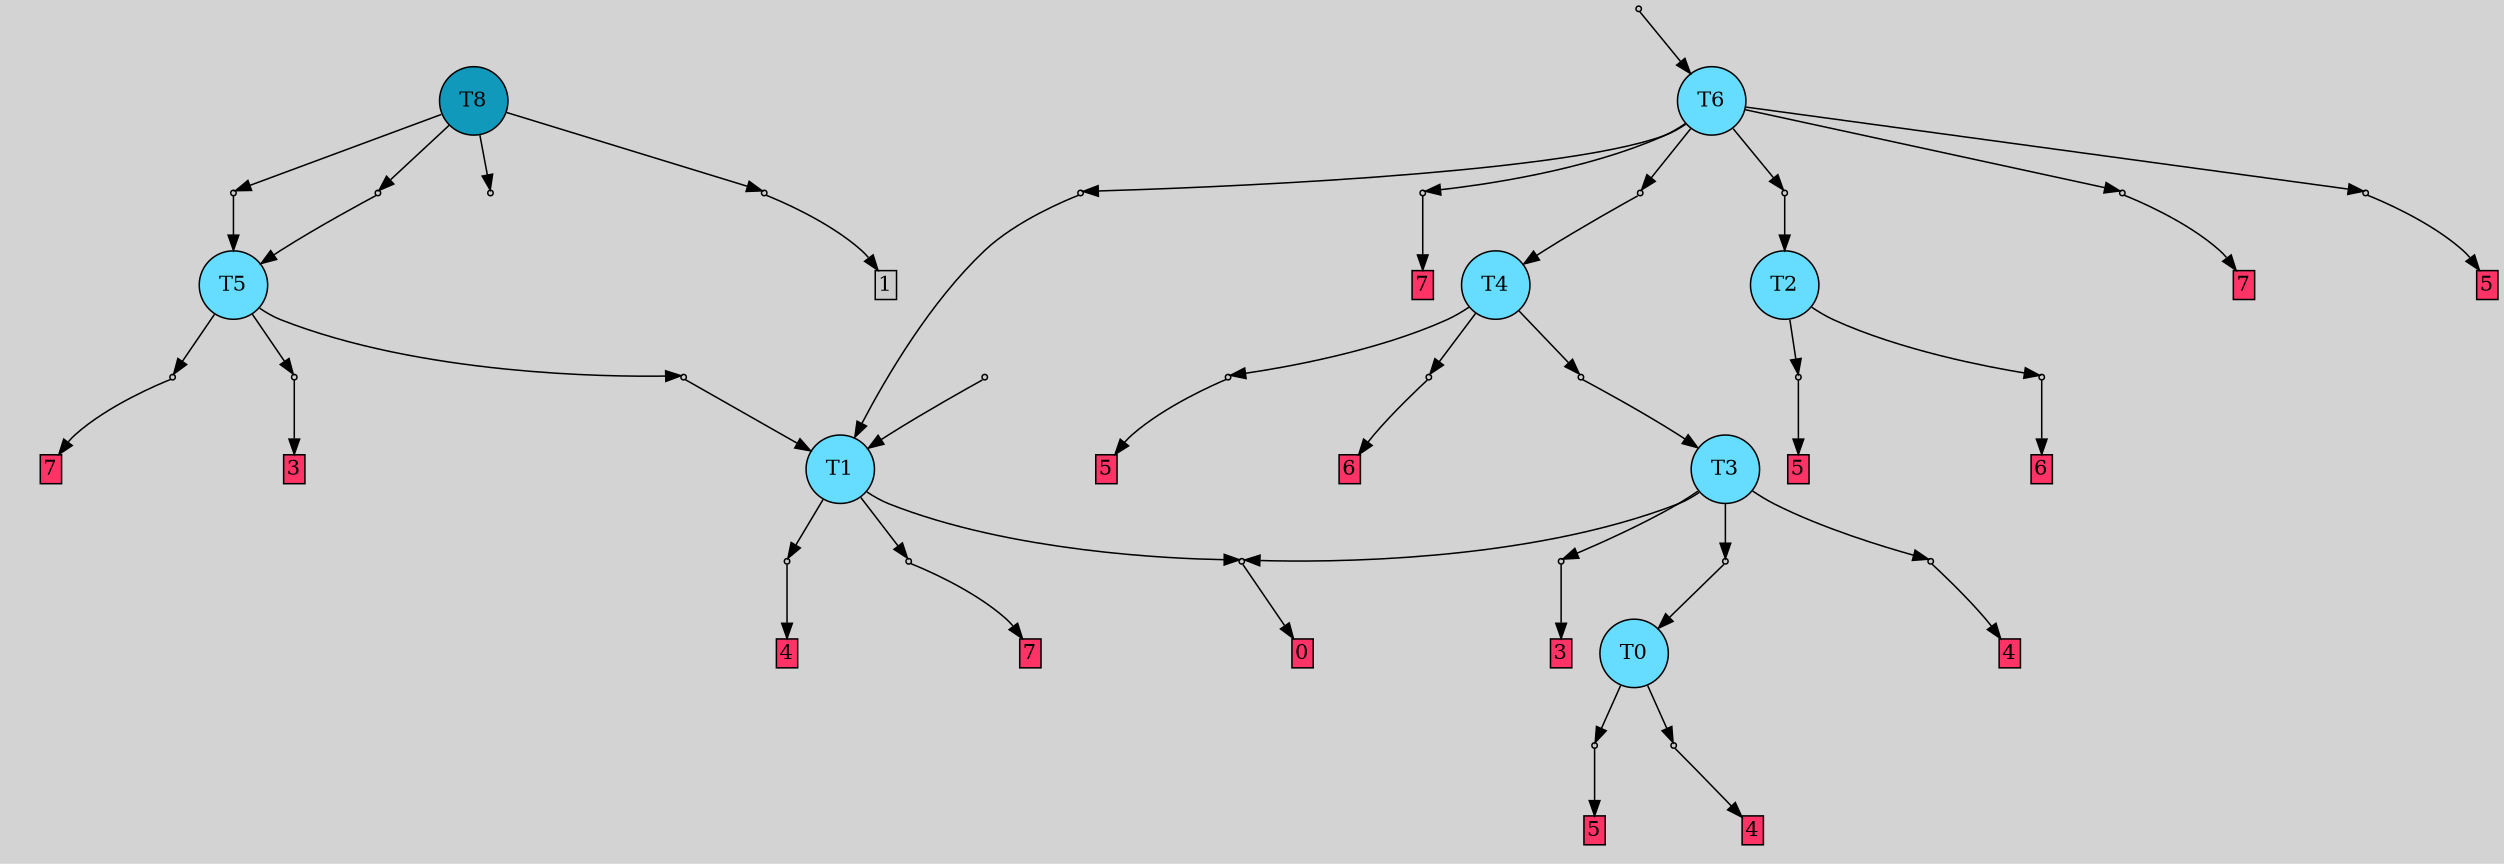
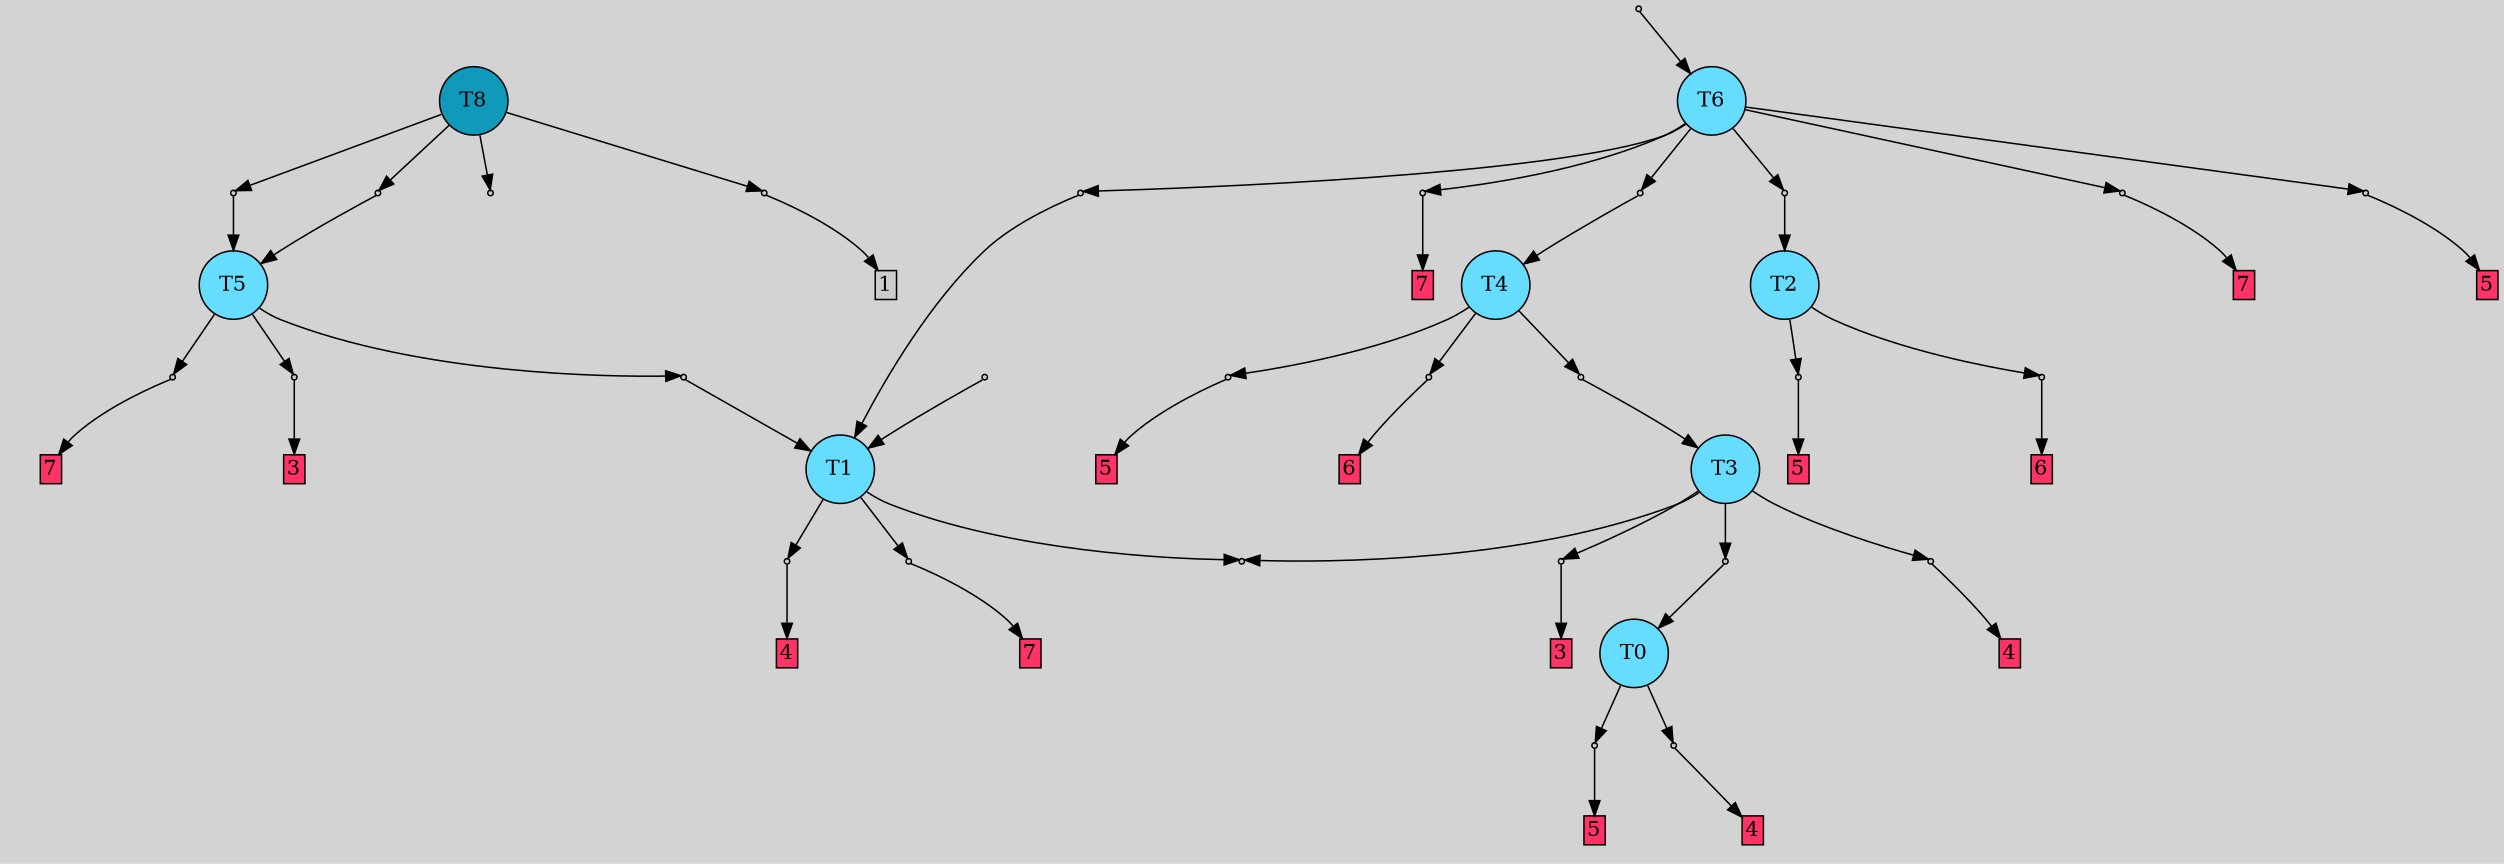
(1303, 653) -> none
